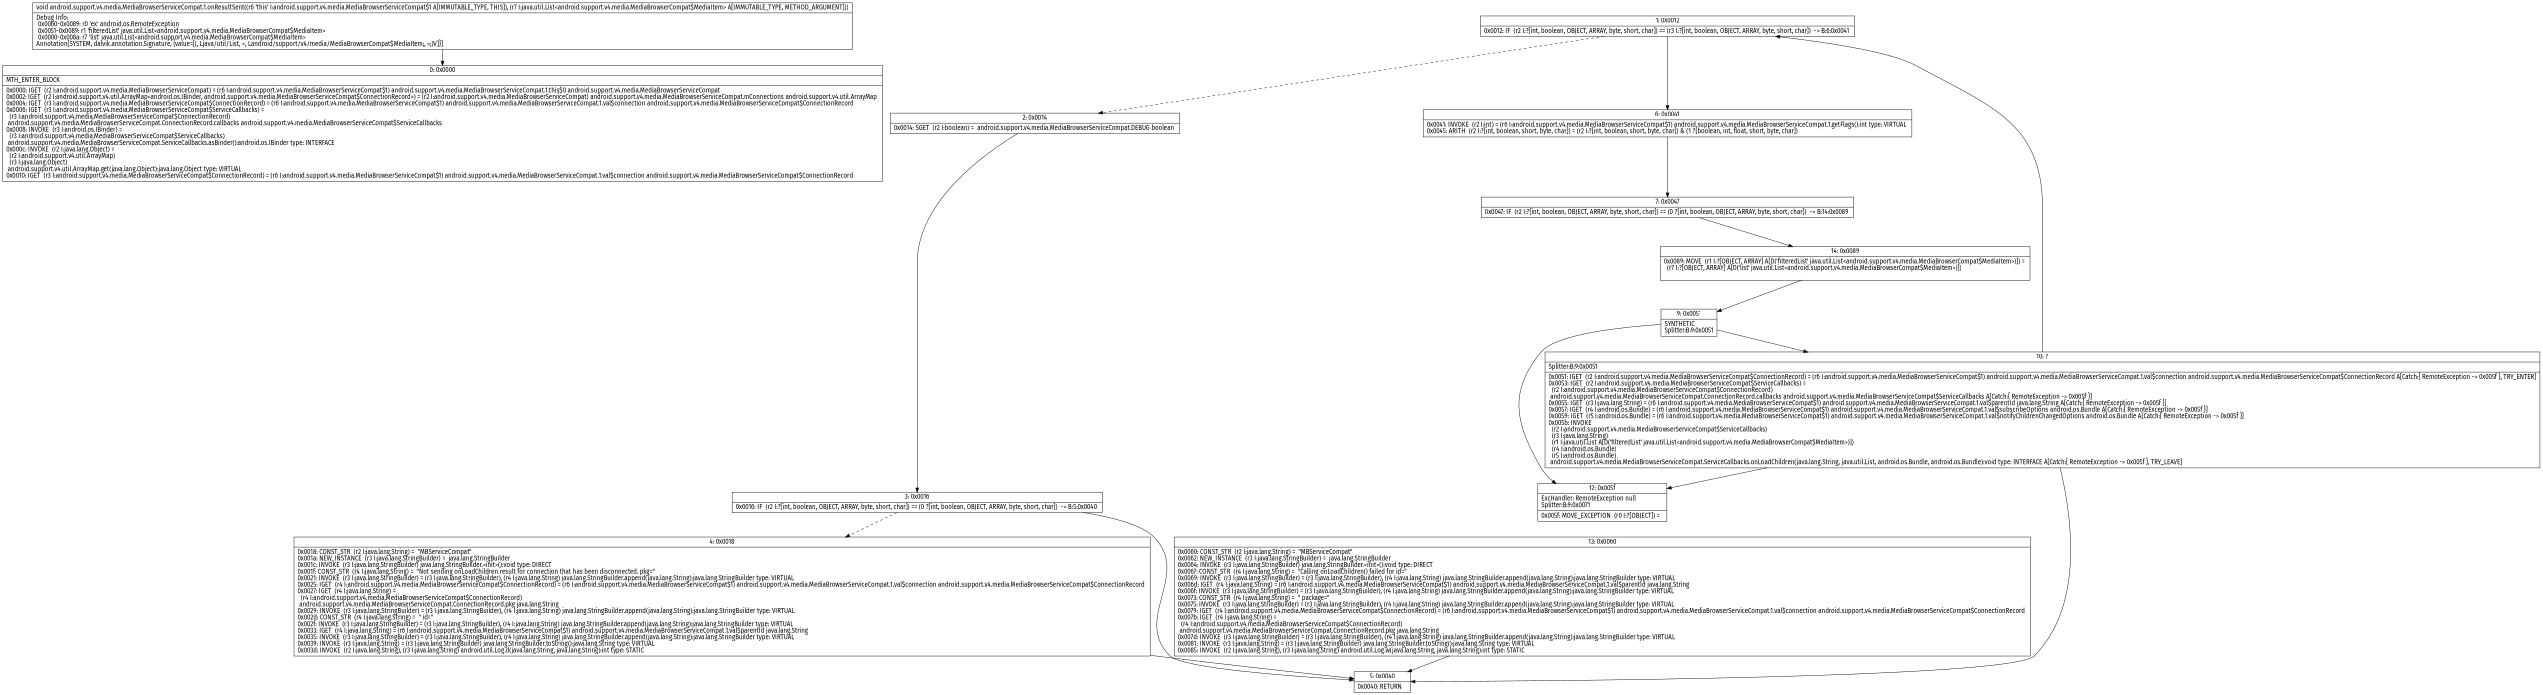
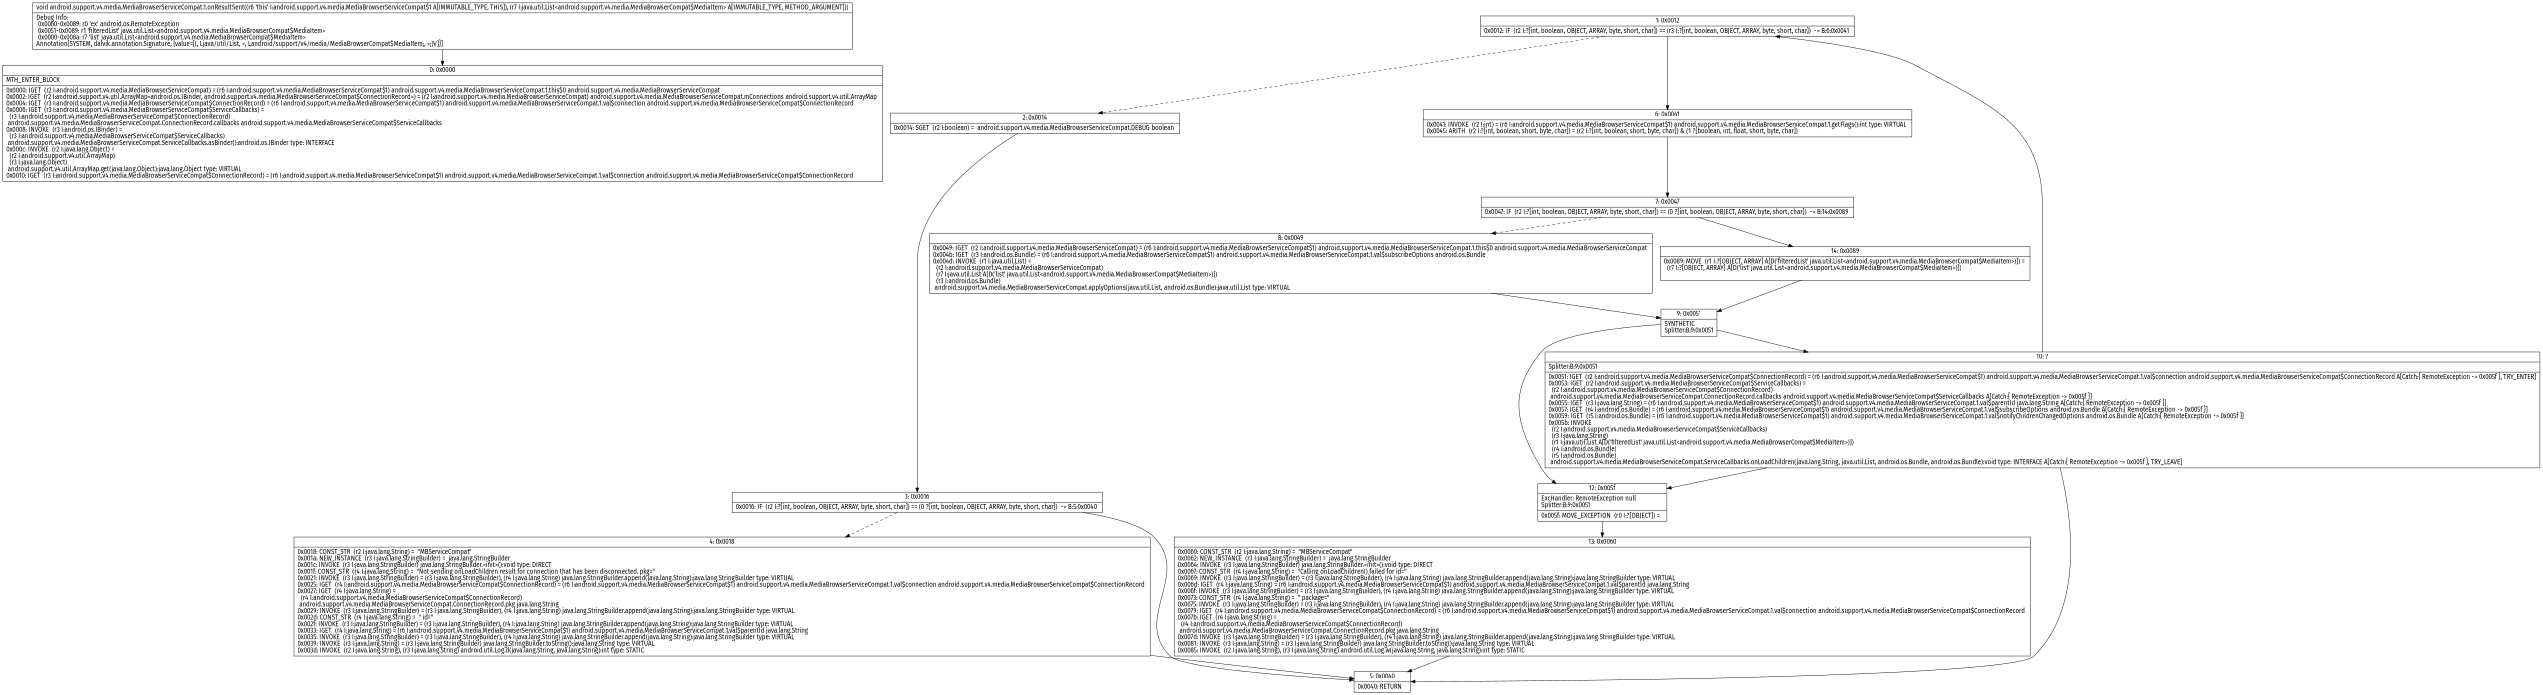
none -> (1291, 263)
(1566, 505) -> (1566, 505)
none -> (1602, 527)
